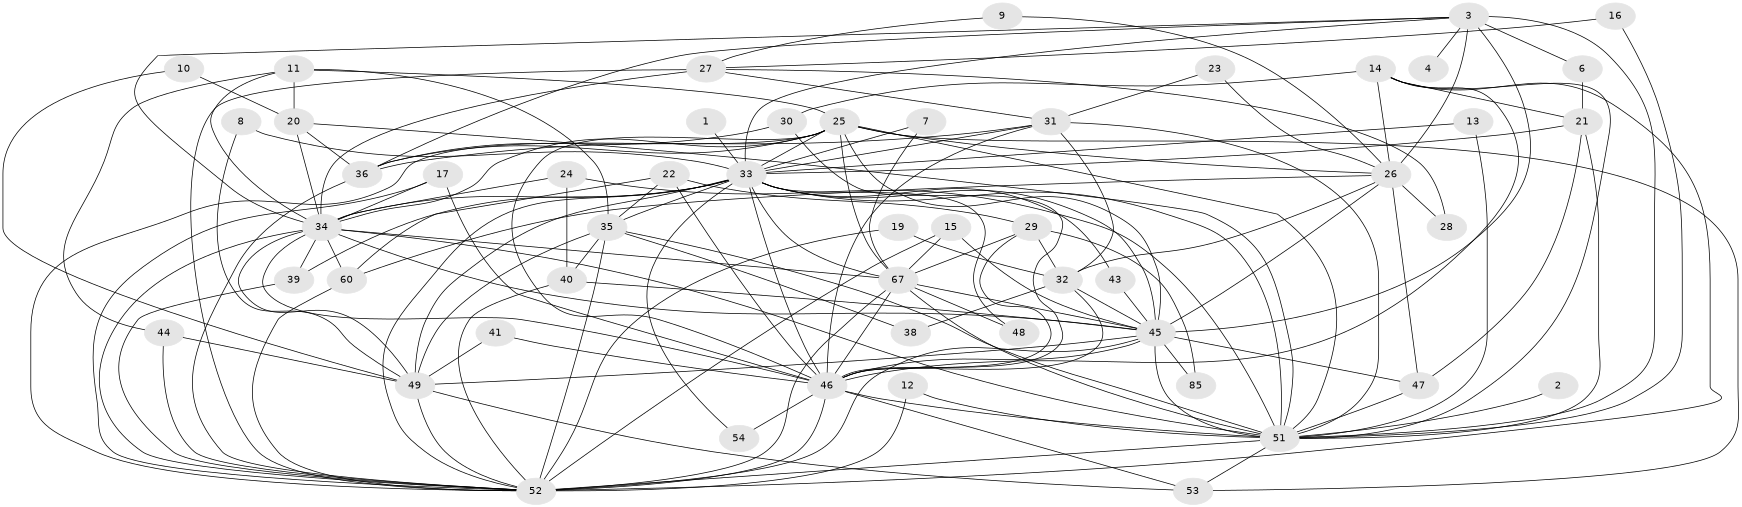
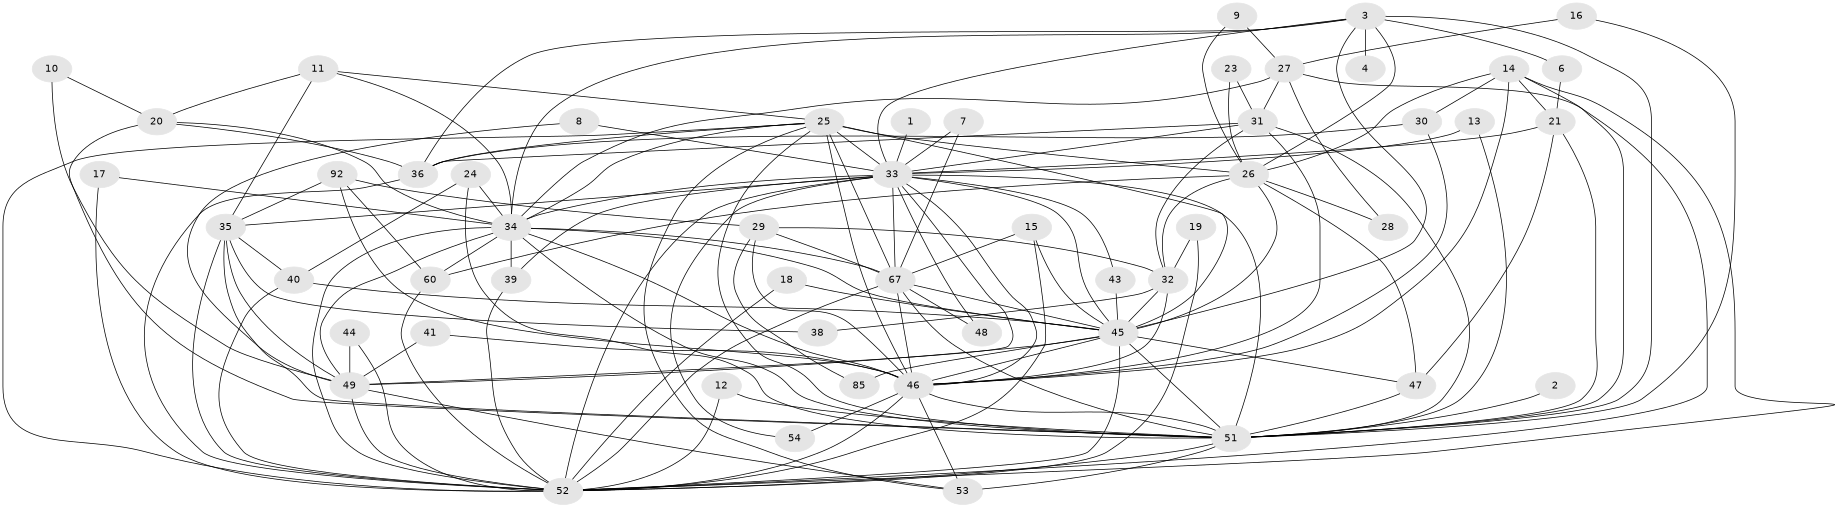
(101, 168) -> none
(670, 175) -> (337, 175)
none -> (787, 280)
(612, 322) -> none
